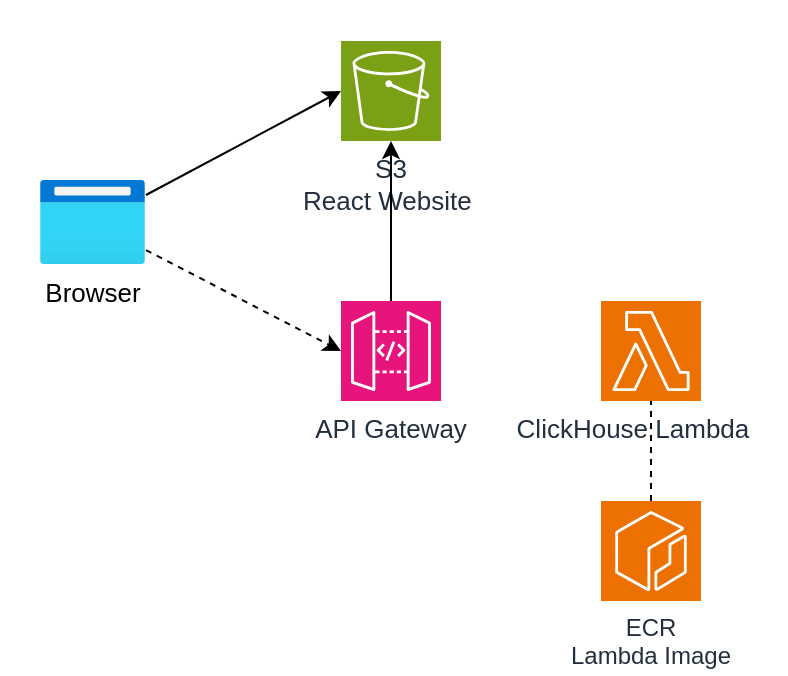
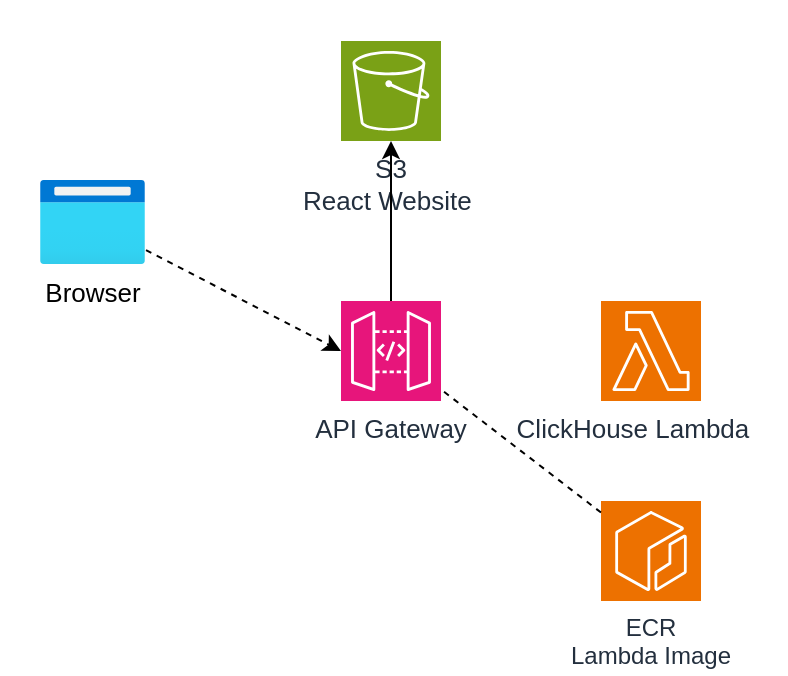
(238, 146) -> none
(651, 451) -> (521, 451)
